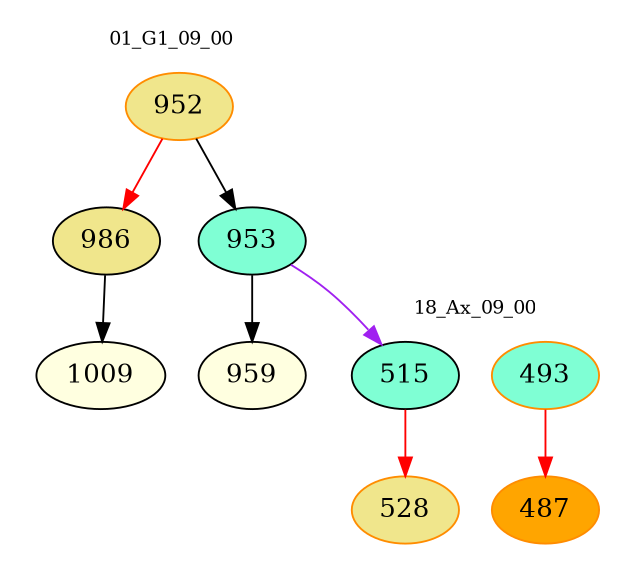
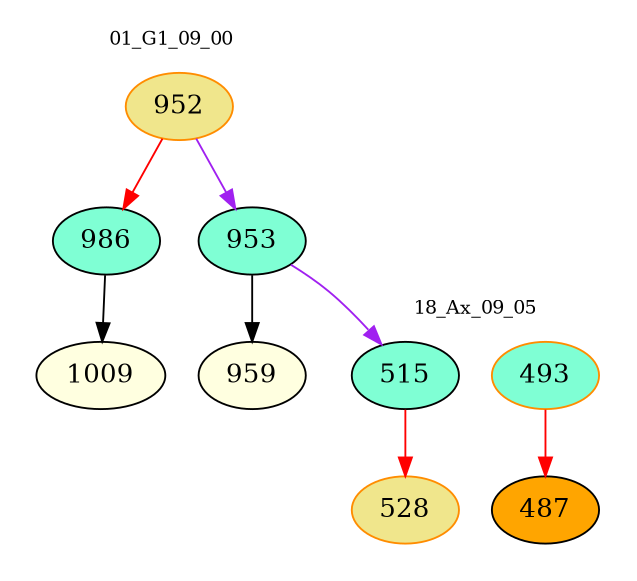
(211, 166) -> (211, 166)
(106, 241) -> (106, 241)
(475, 309) -> (475, 309)
(545, 510) -> (545, 510)
